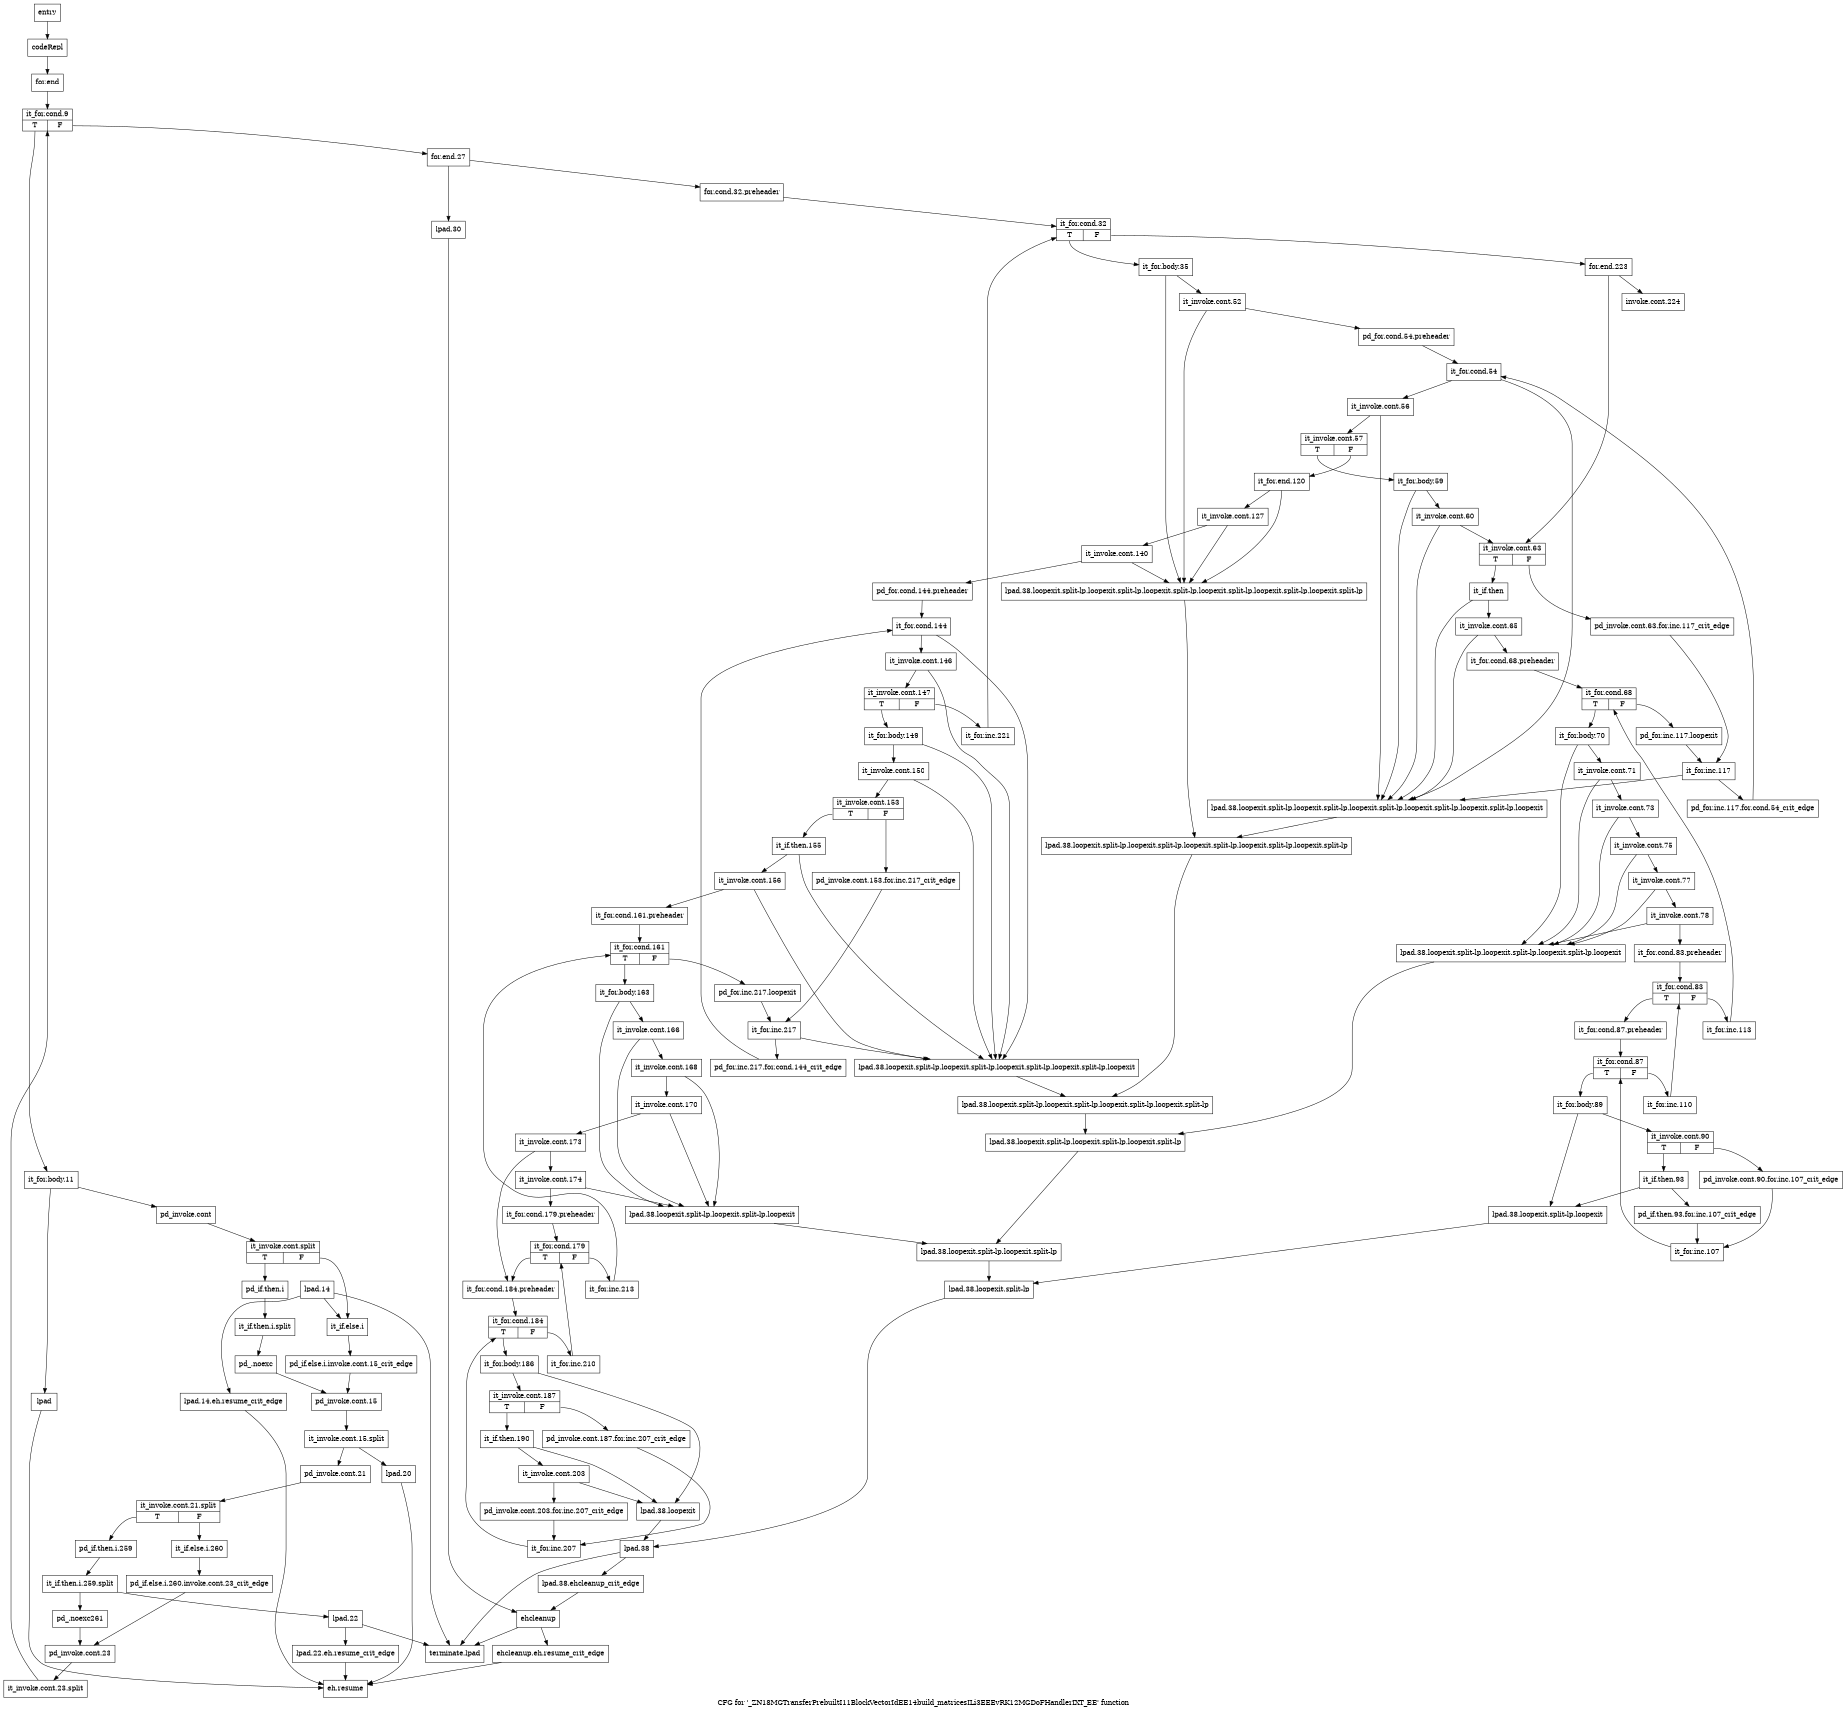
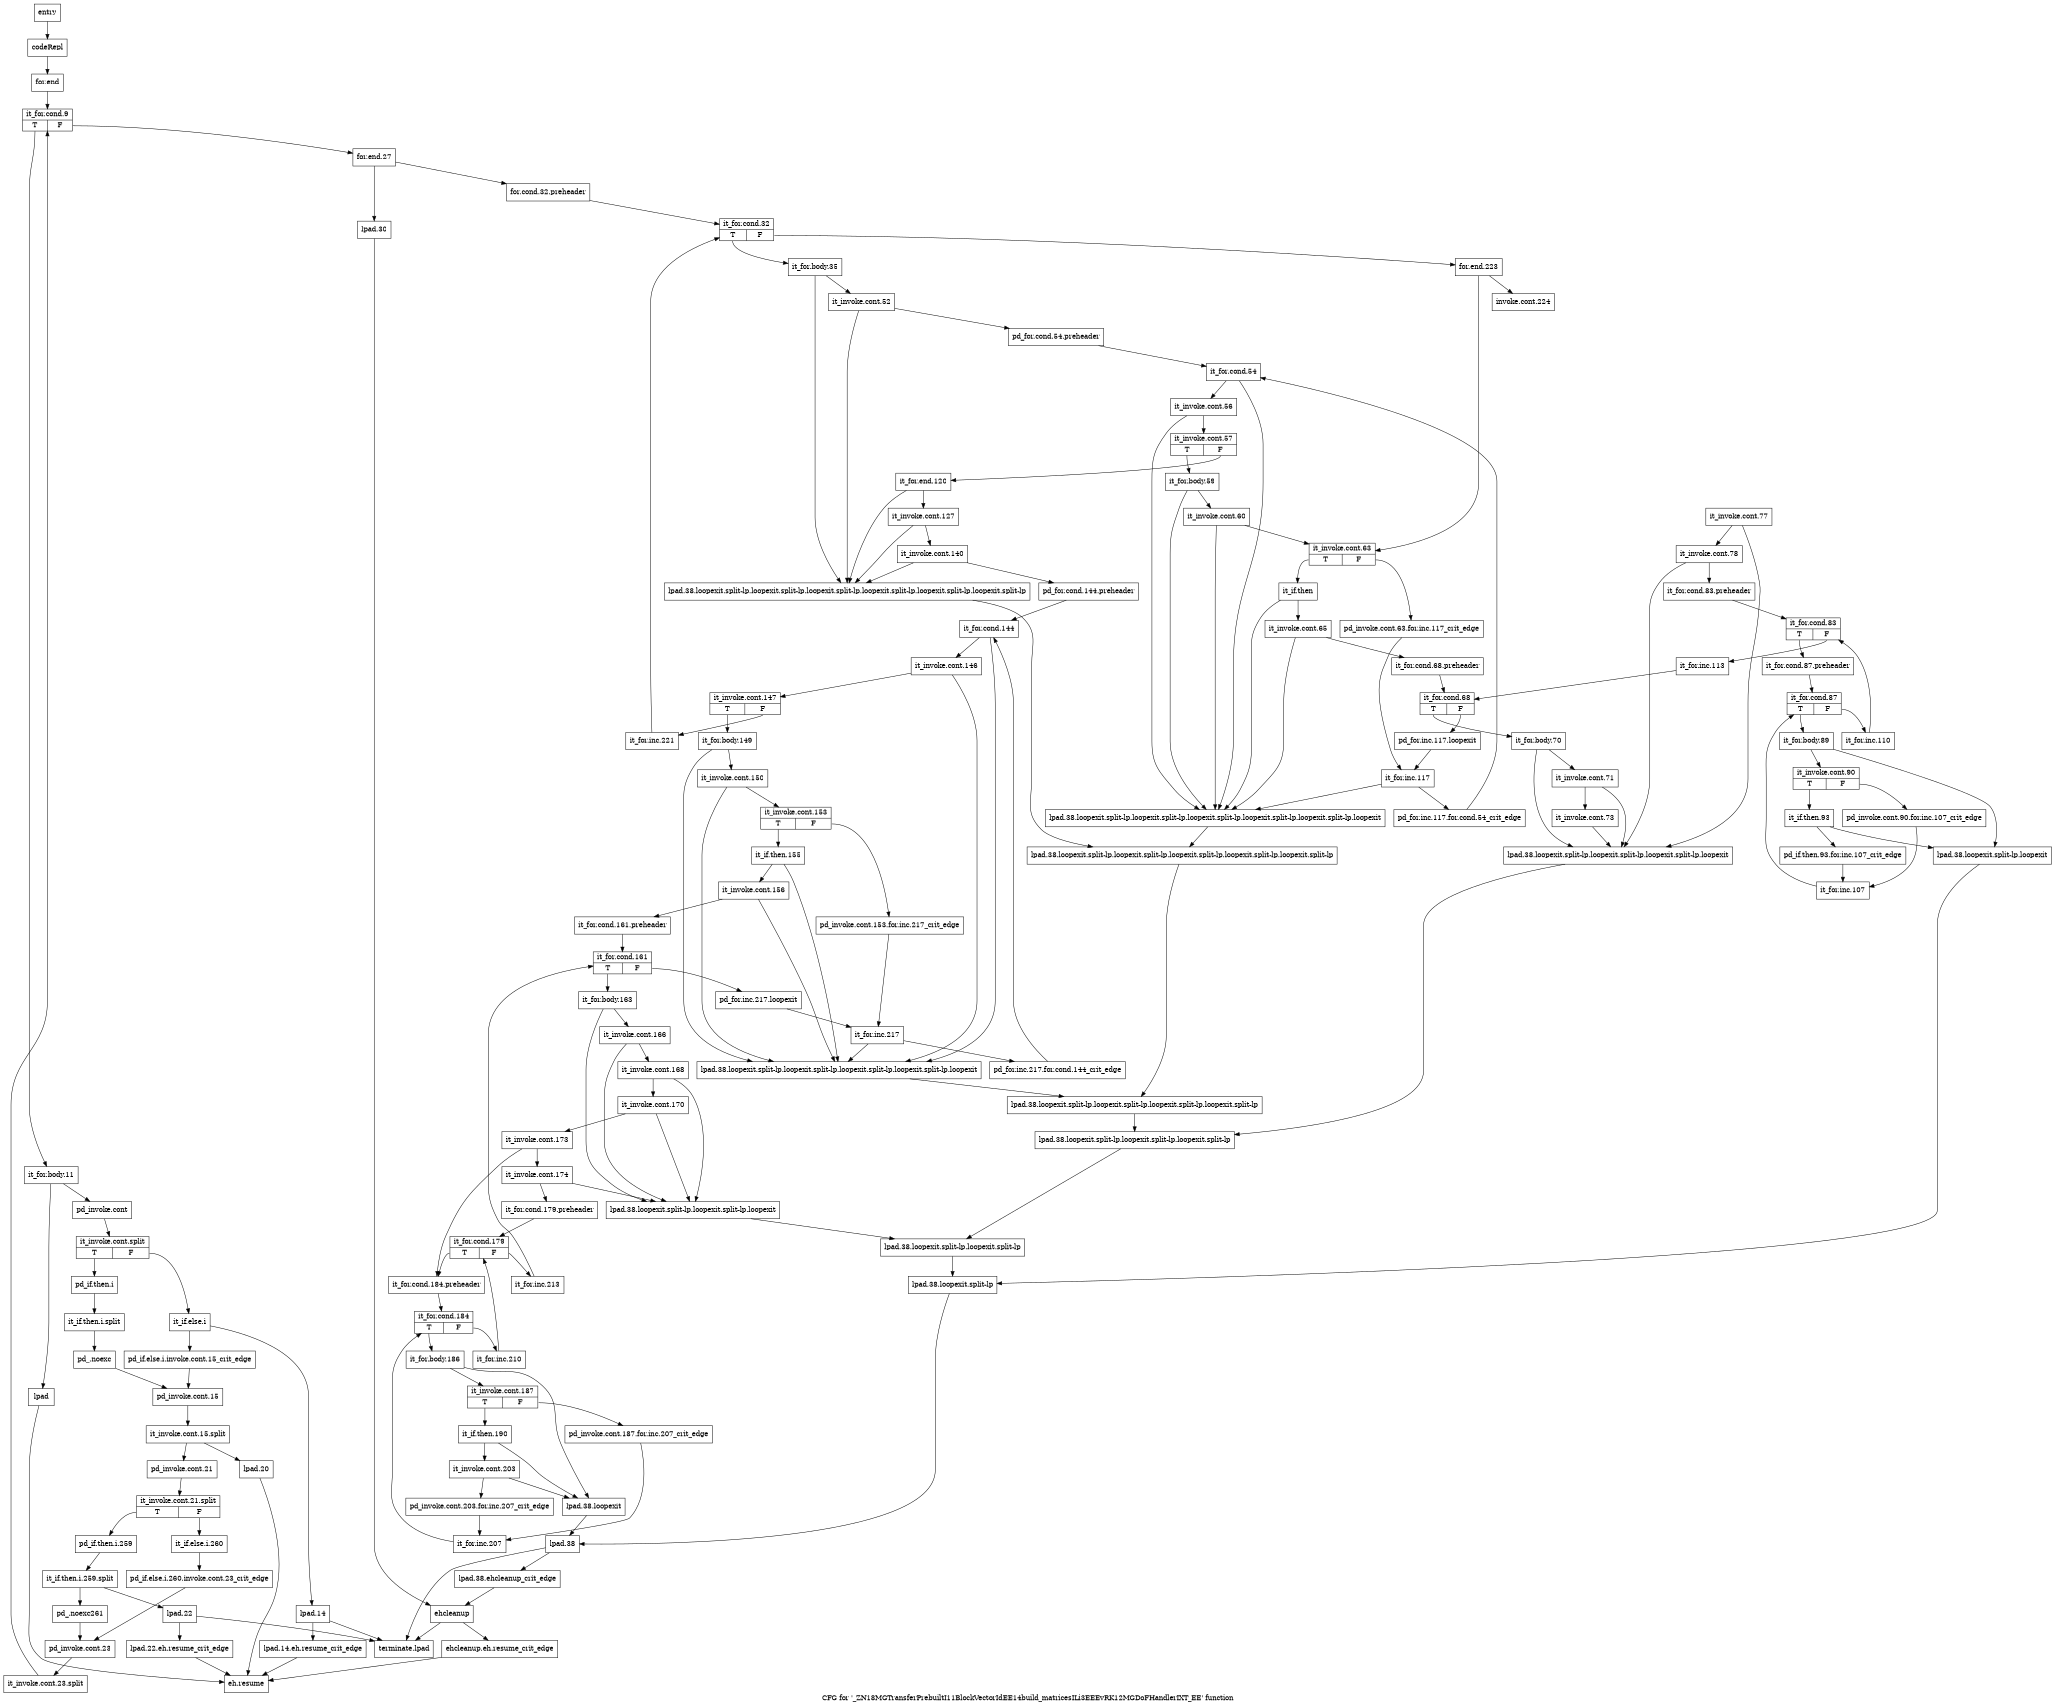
(1644, 846) -> none
(331, 1307) -> (309, 1433)
